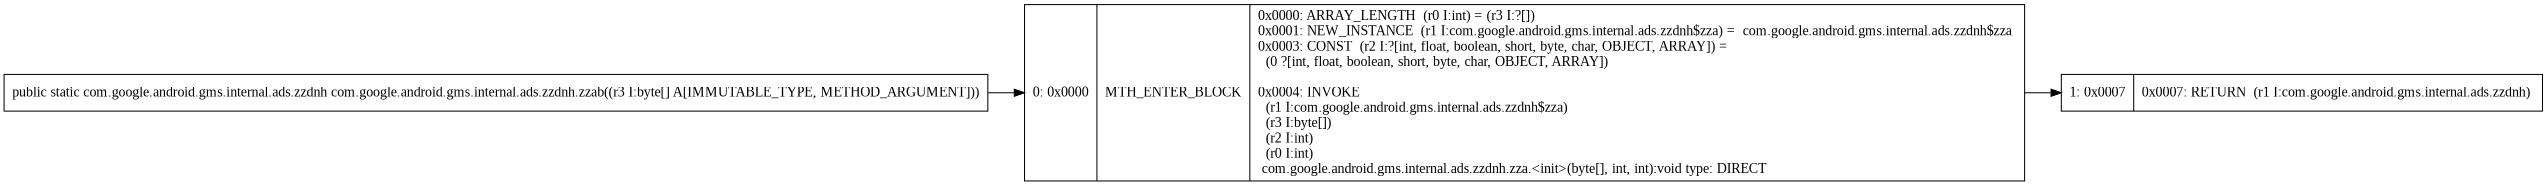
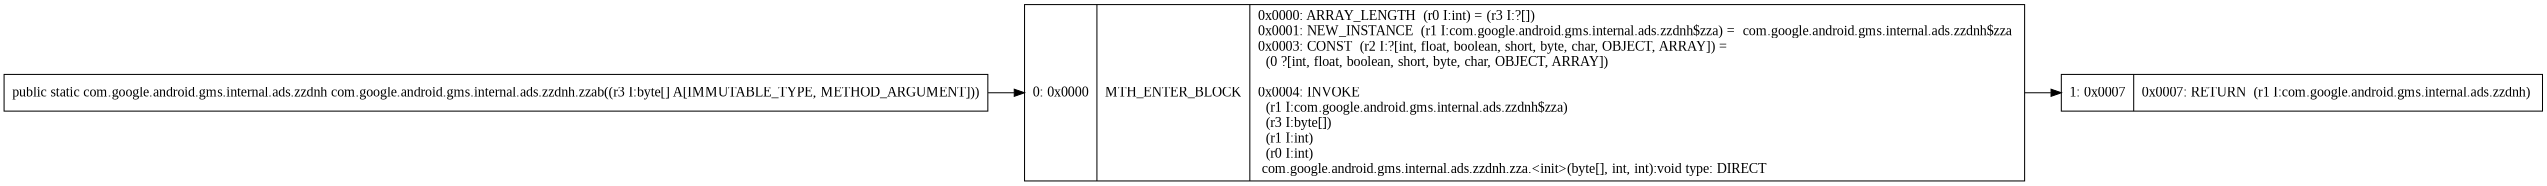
(1286, 138) -> (1286, 138)
